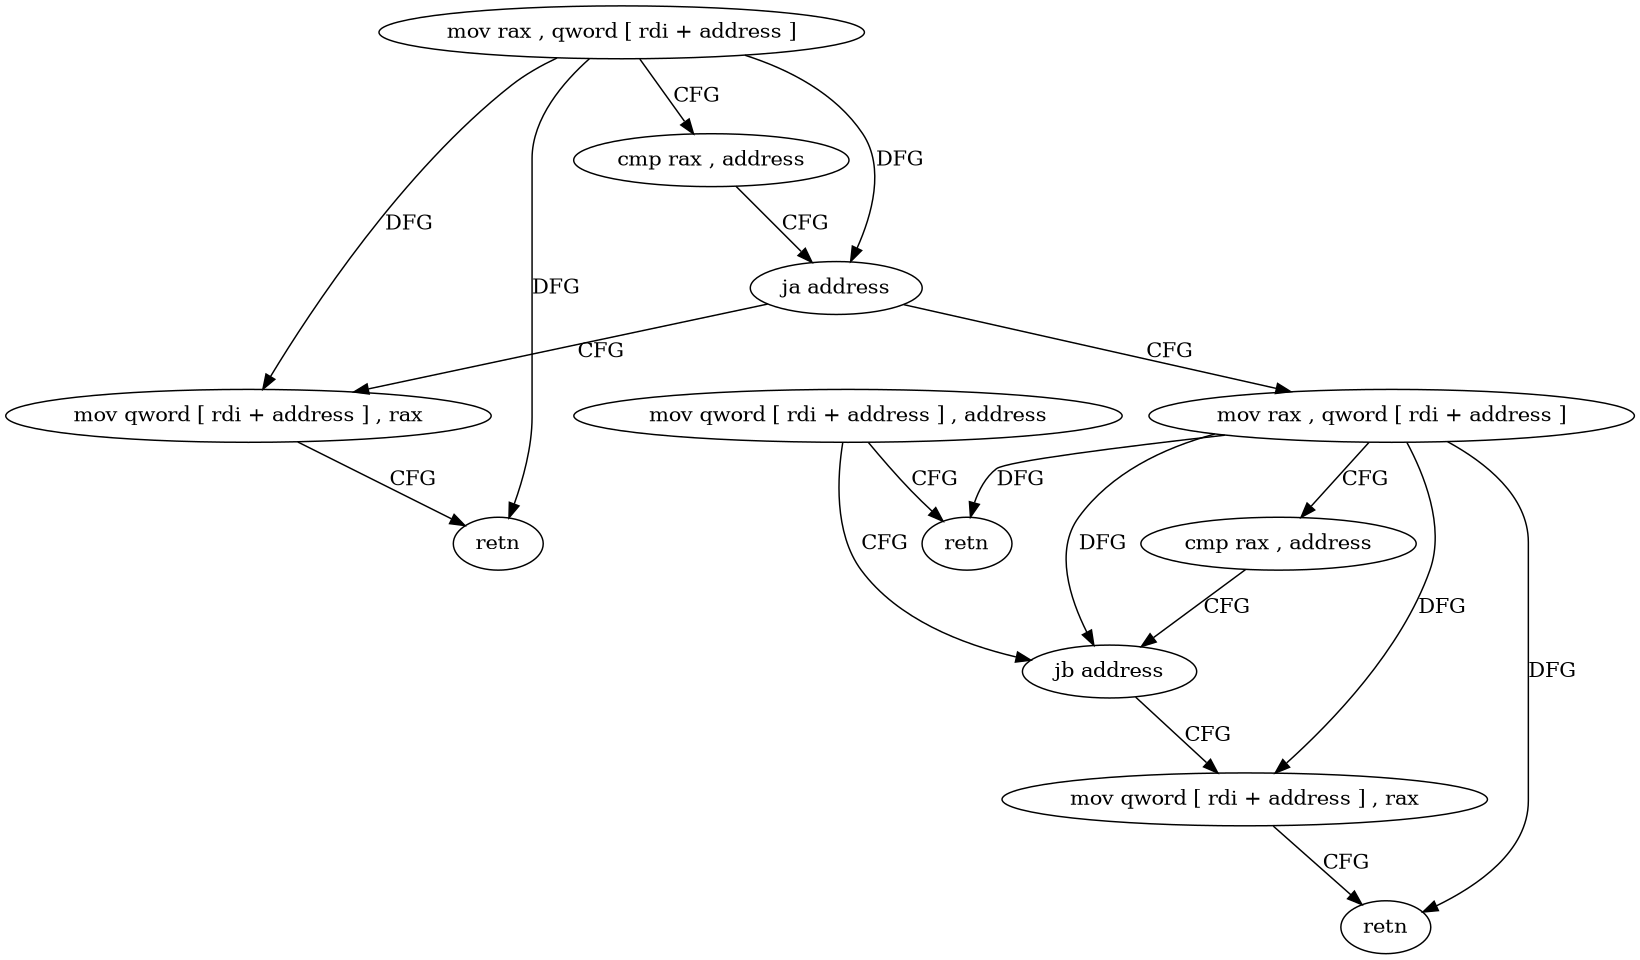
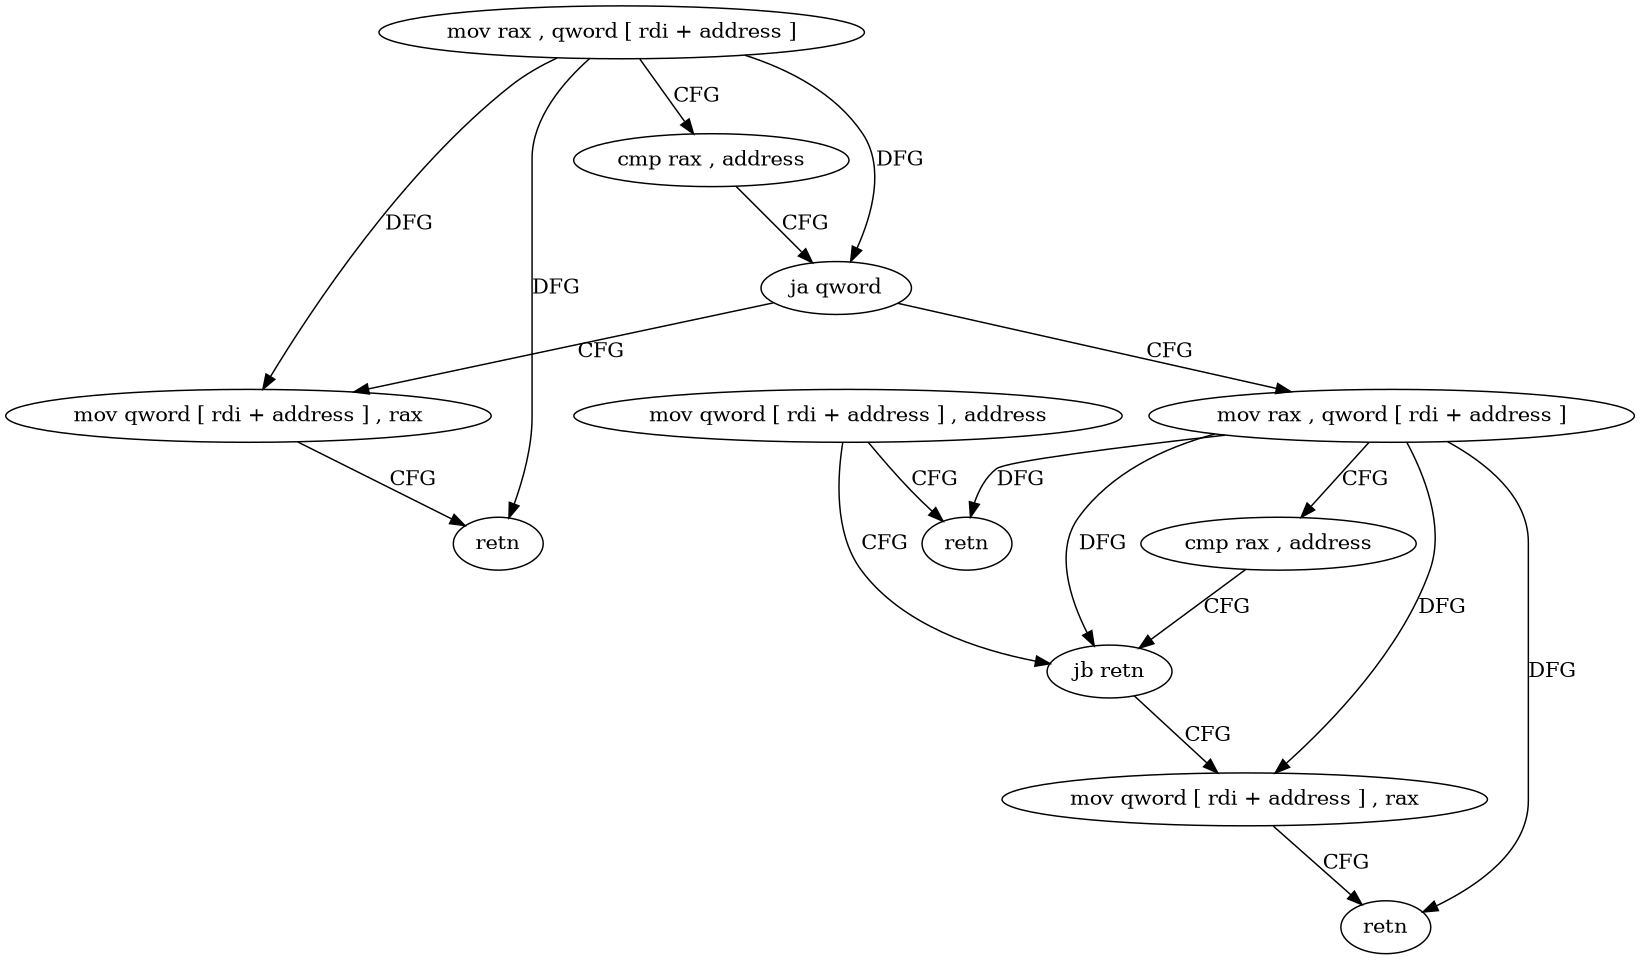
(836, 288) -> (836, 288)
(1110, 672) -> (1110, 672)
